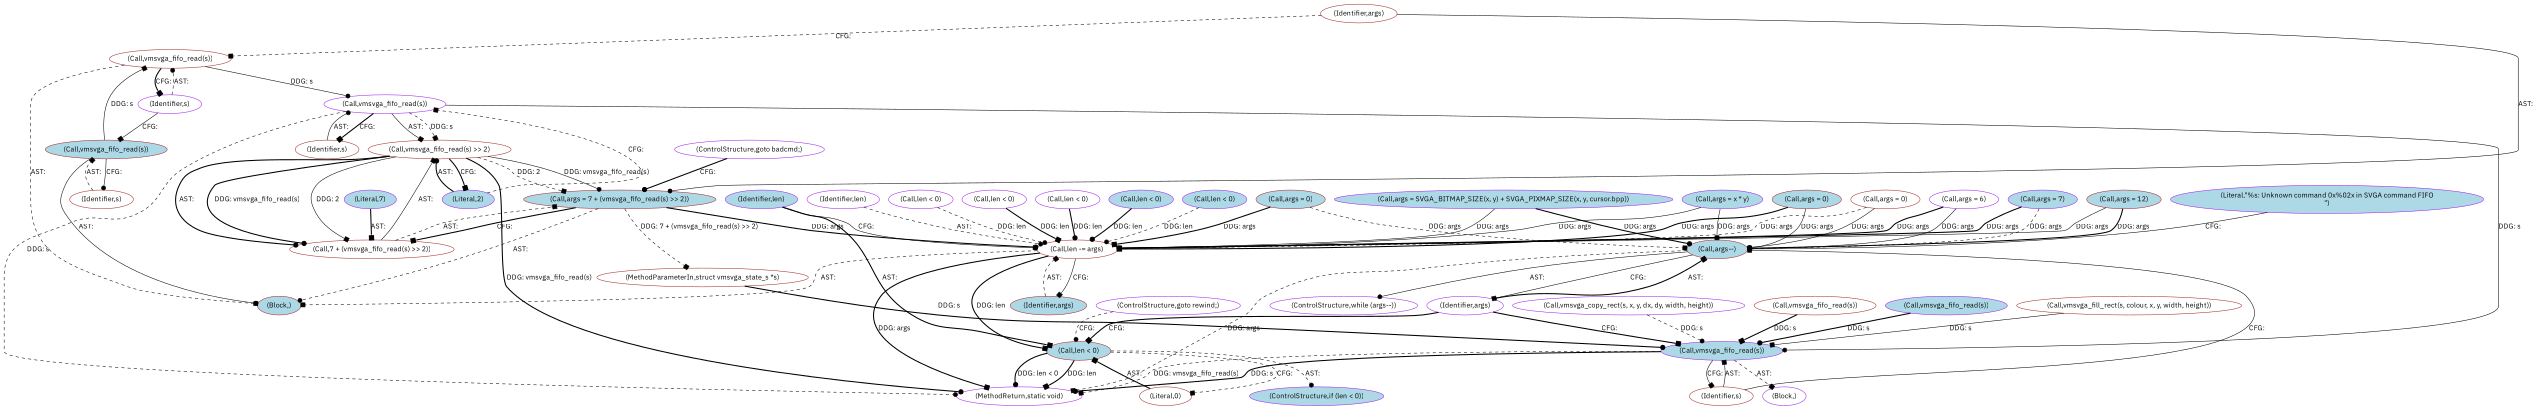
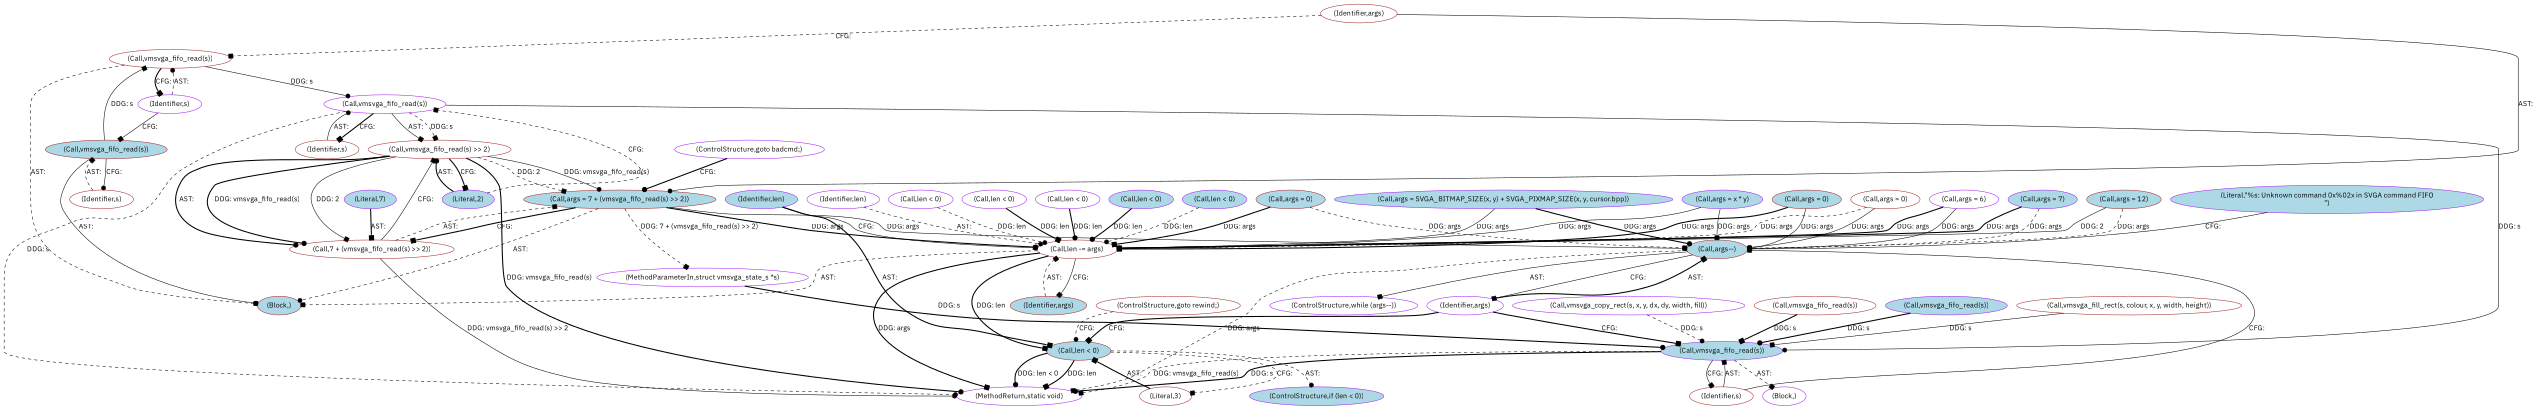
(427, 199) -> (427, 199)
(2092, 227) -> (2092, 227)
none -> (1174, 240)
(1944, 243) -> (1944, 243)
(1534, 268) -> (1534, 268)
(703, 277) -> (703, 277)
(1168, 306) -> (1168, 306)
(1629, 306) -> (1629, 306)
none -> (602, 383)
(1166, 396) -> (1166, 396)
